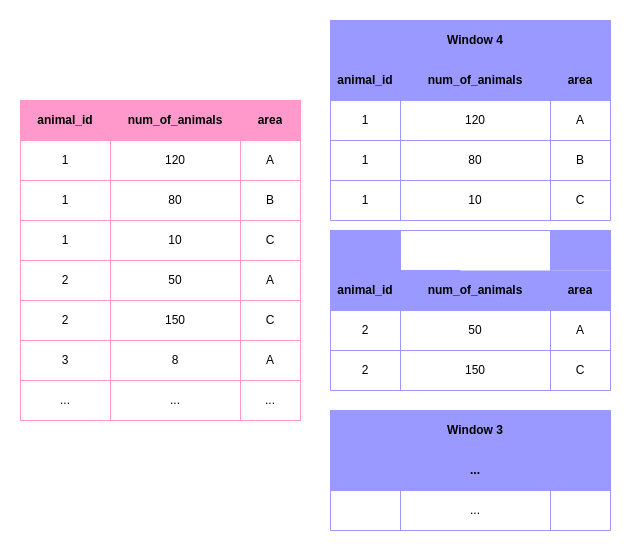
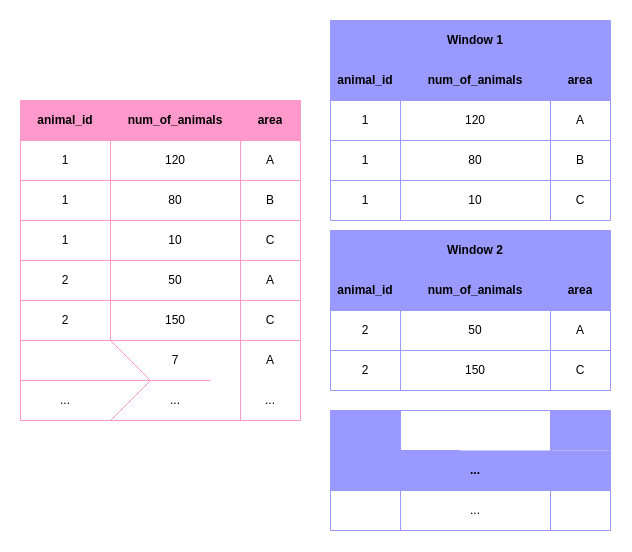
(476, 41) -> (476, 41)
none -> (476, 251)
(66, 361) -> none
(176, 361) -> (176, 361)
(476, 431) -> none
